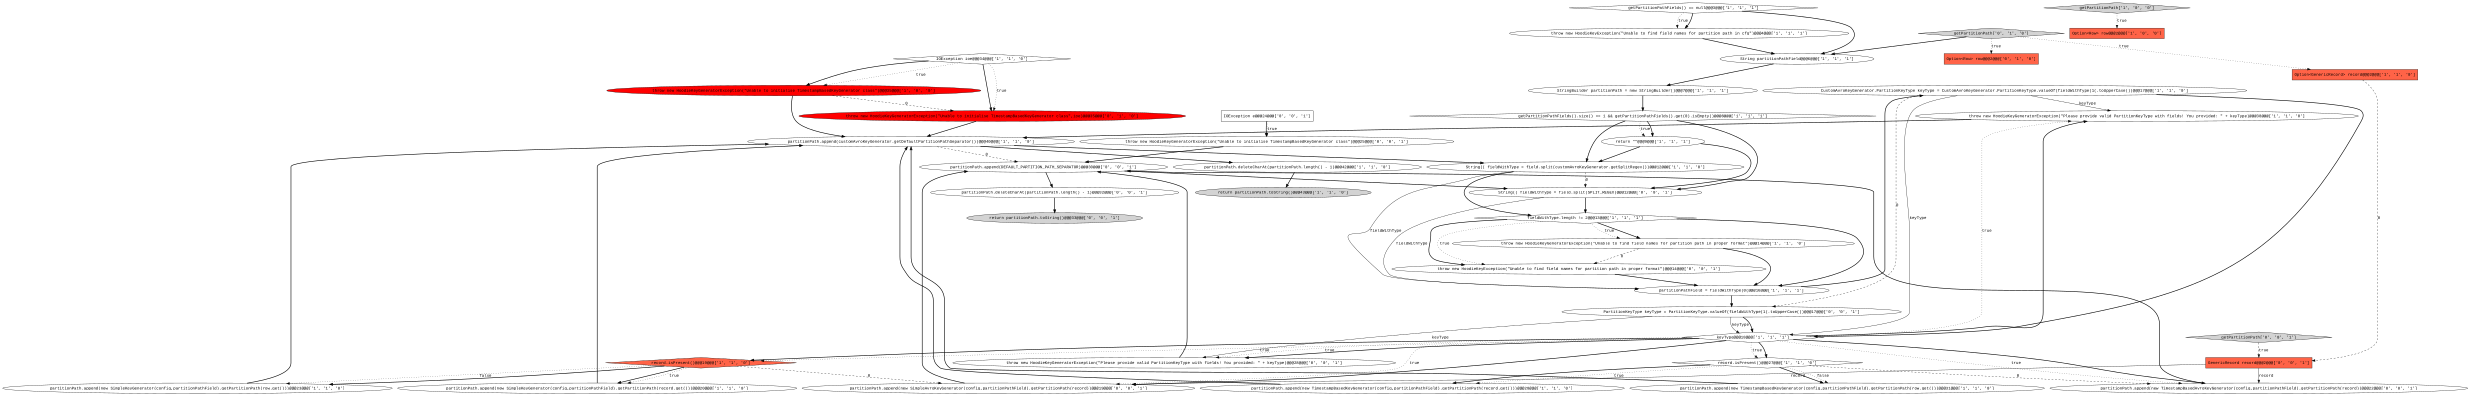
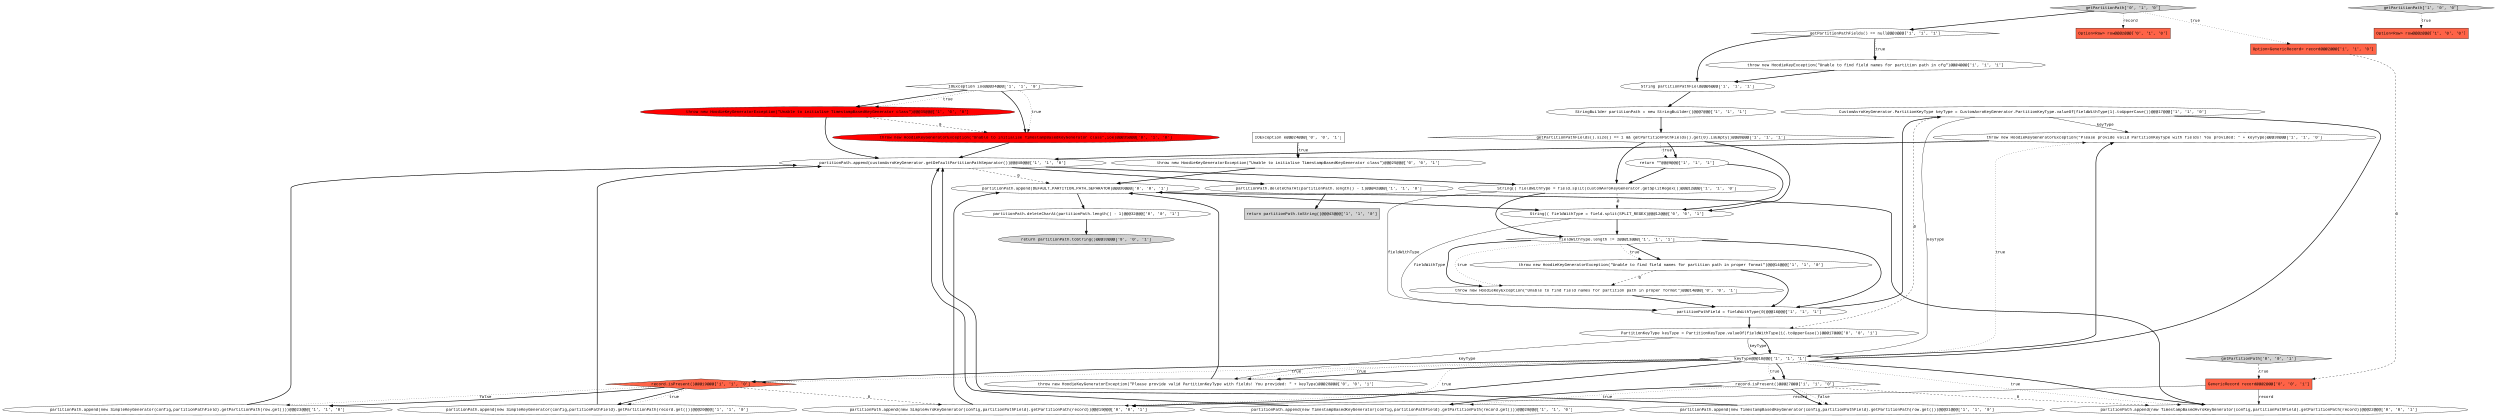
(1900, 45) -> (2004, 20)
(1996, 46) -> (2130, 21)
(1283, 193) -> (1312, 214)
